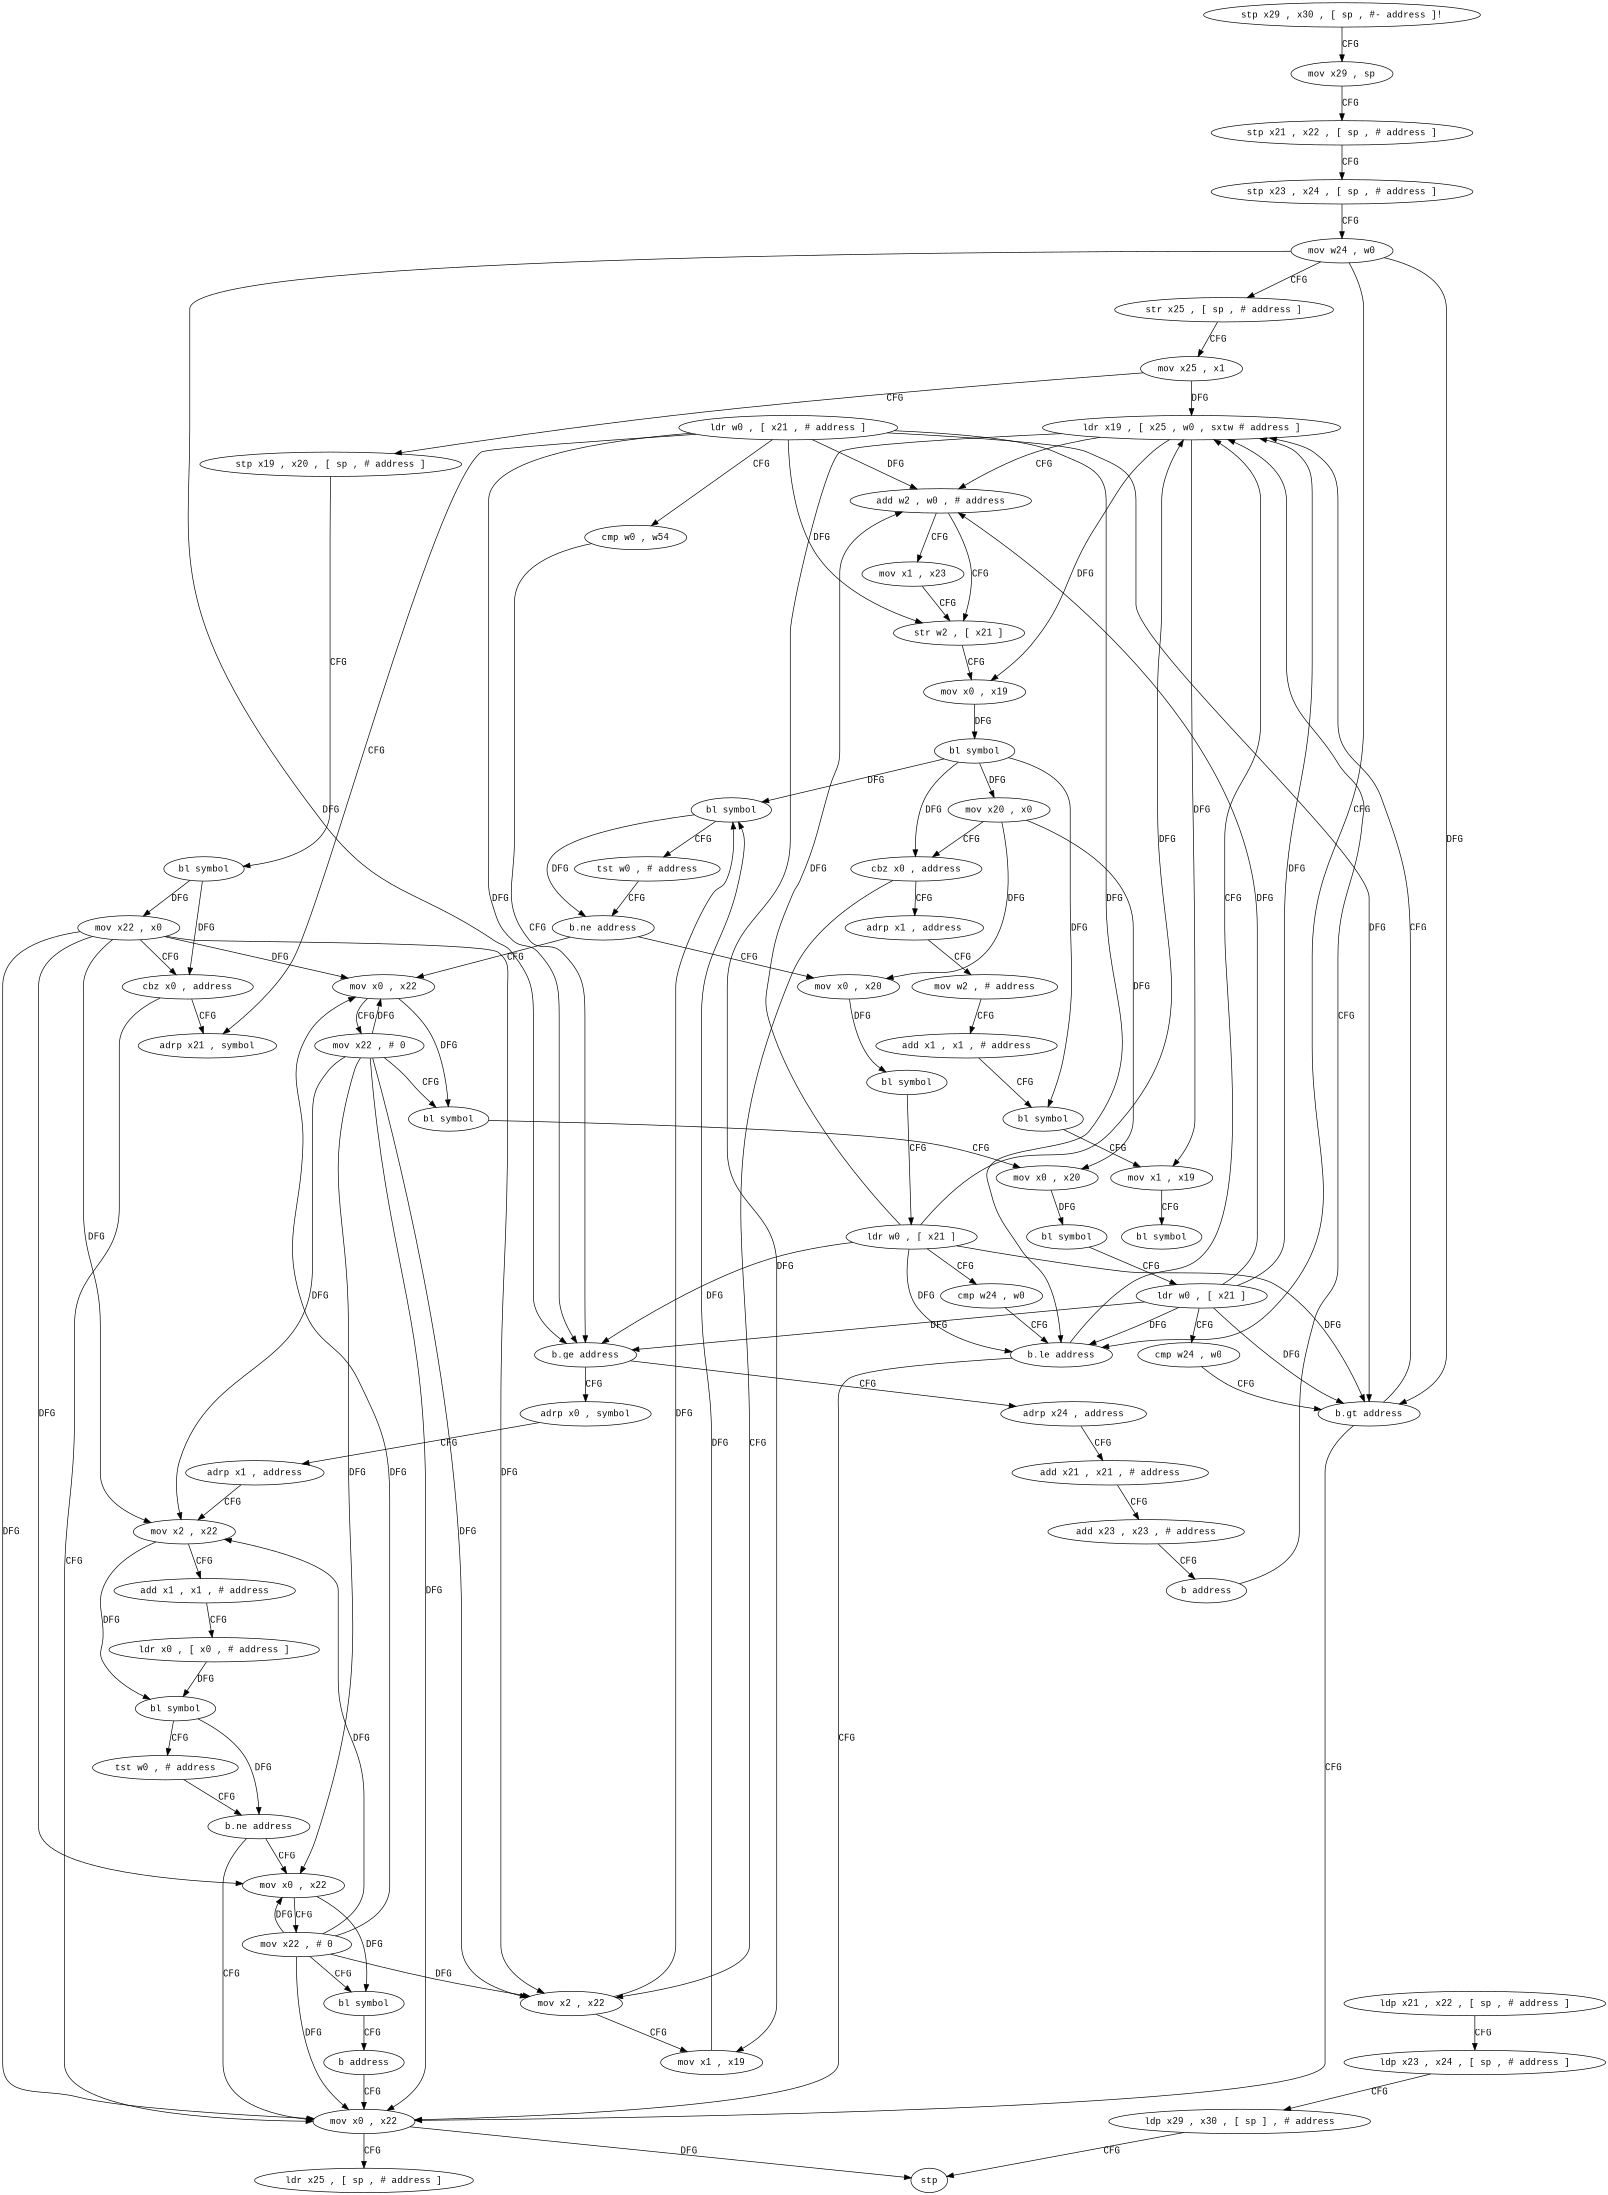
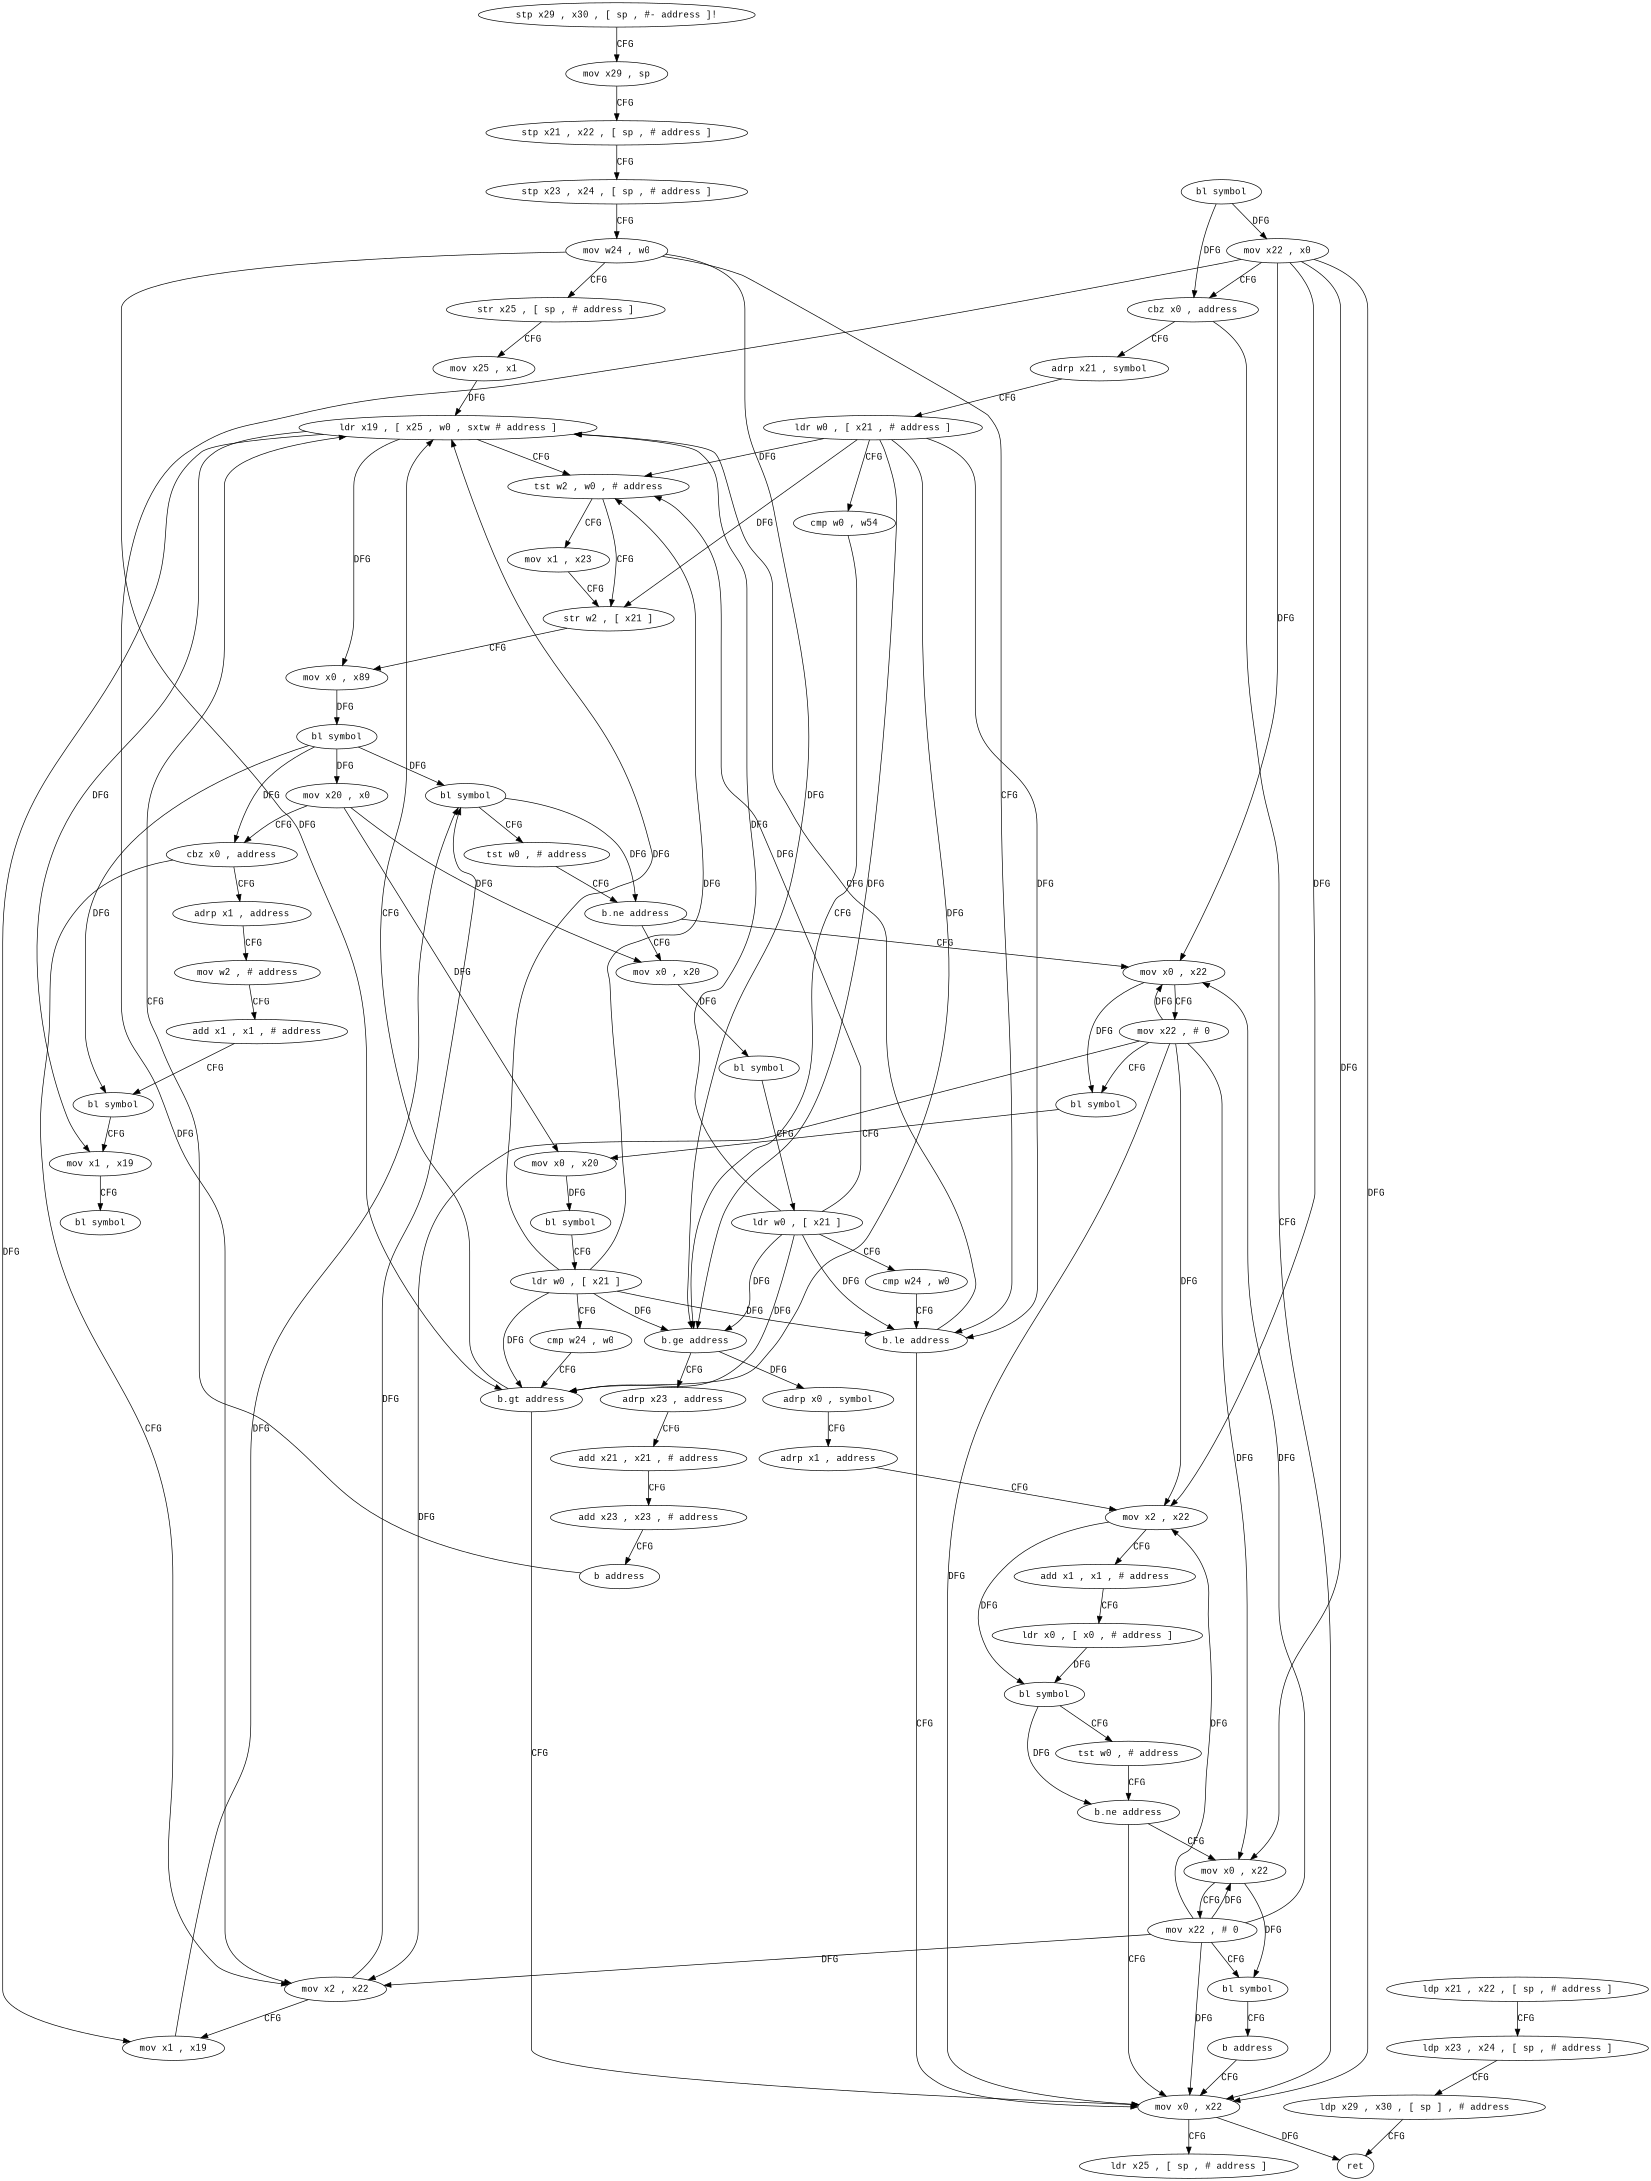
(331, 464) -> none
(941, 501) -> (598, 487)
(398, 645) -> (992, 397)
(975, 692) -> (337, 678)
(594, 1384) -> (778, 1370)
(1074, 1414) -> (673, 1400)
(929, 2180) -> (1356, 2166)
